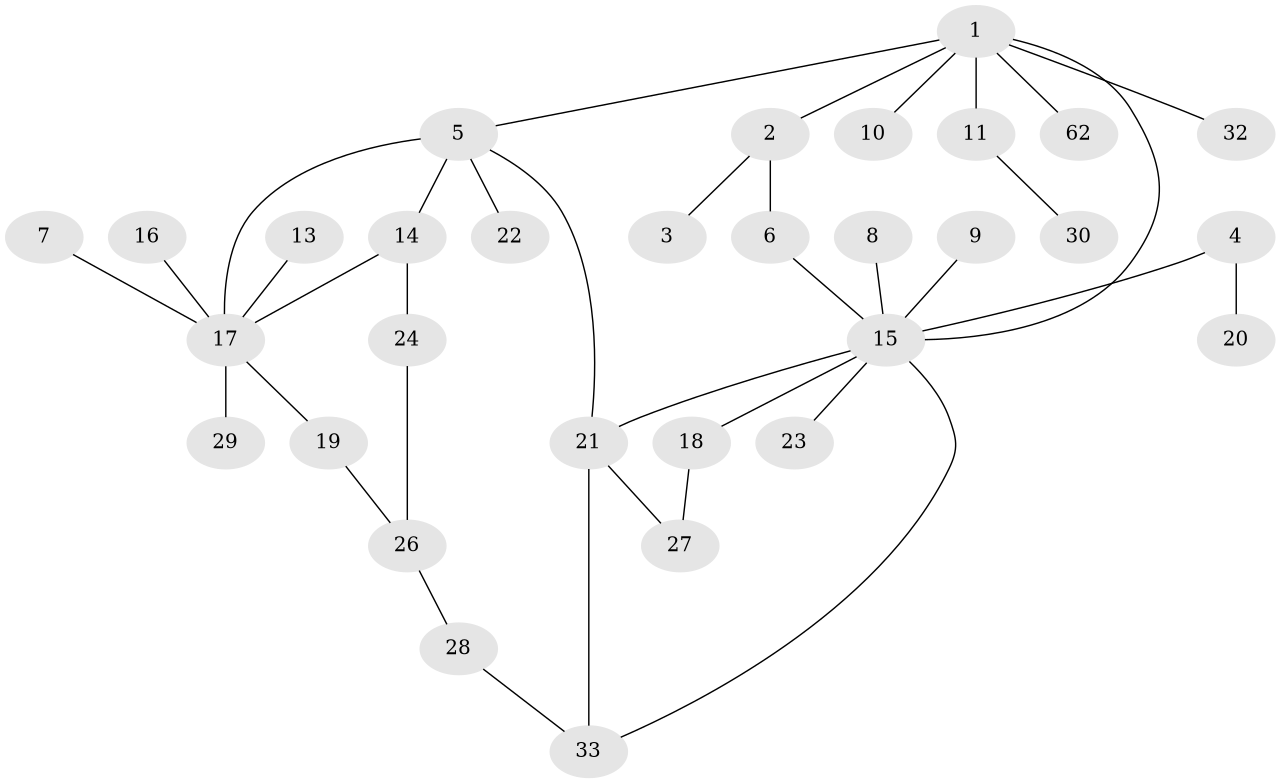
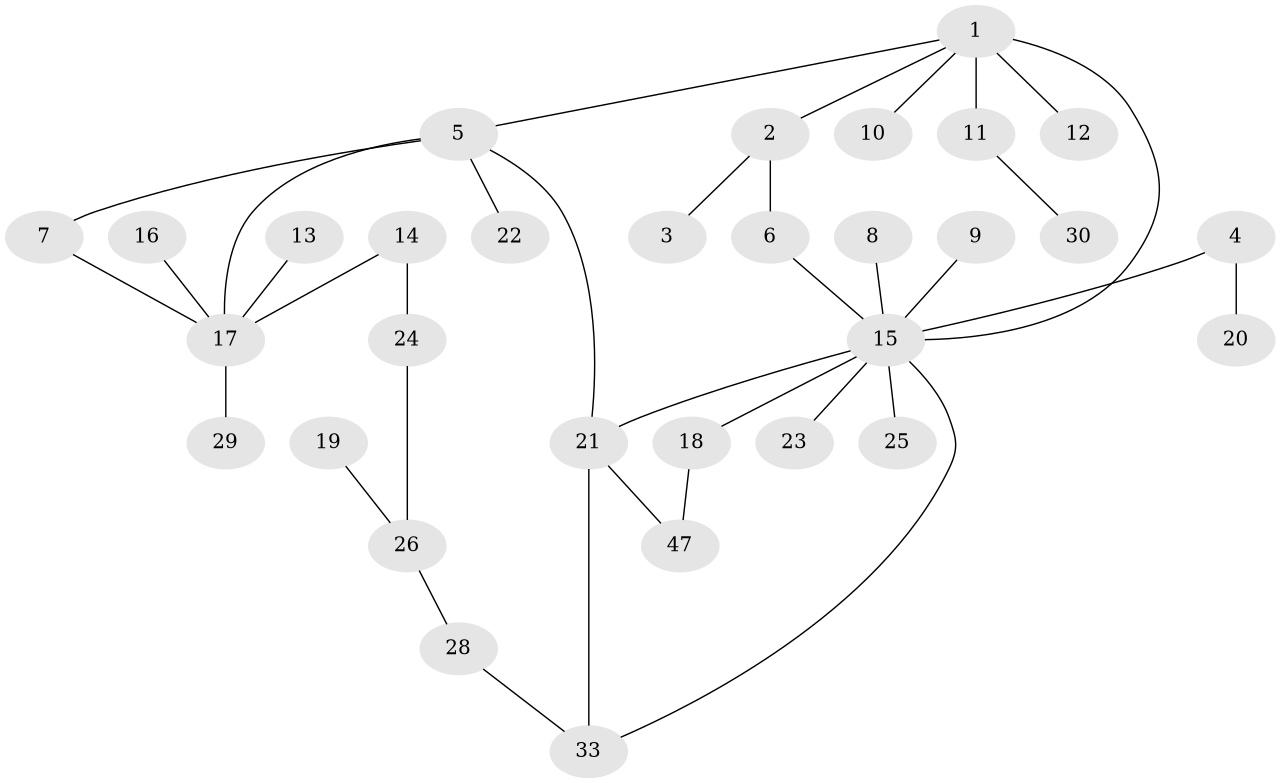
(1079, 134) -> (1079, 134)
(1236, 134) -> none
(433, 186) -> (245, 172)
(277, 391) -> none
none -> (898, 443)
(680, 546) -> (680, 546)
